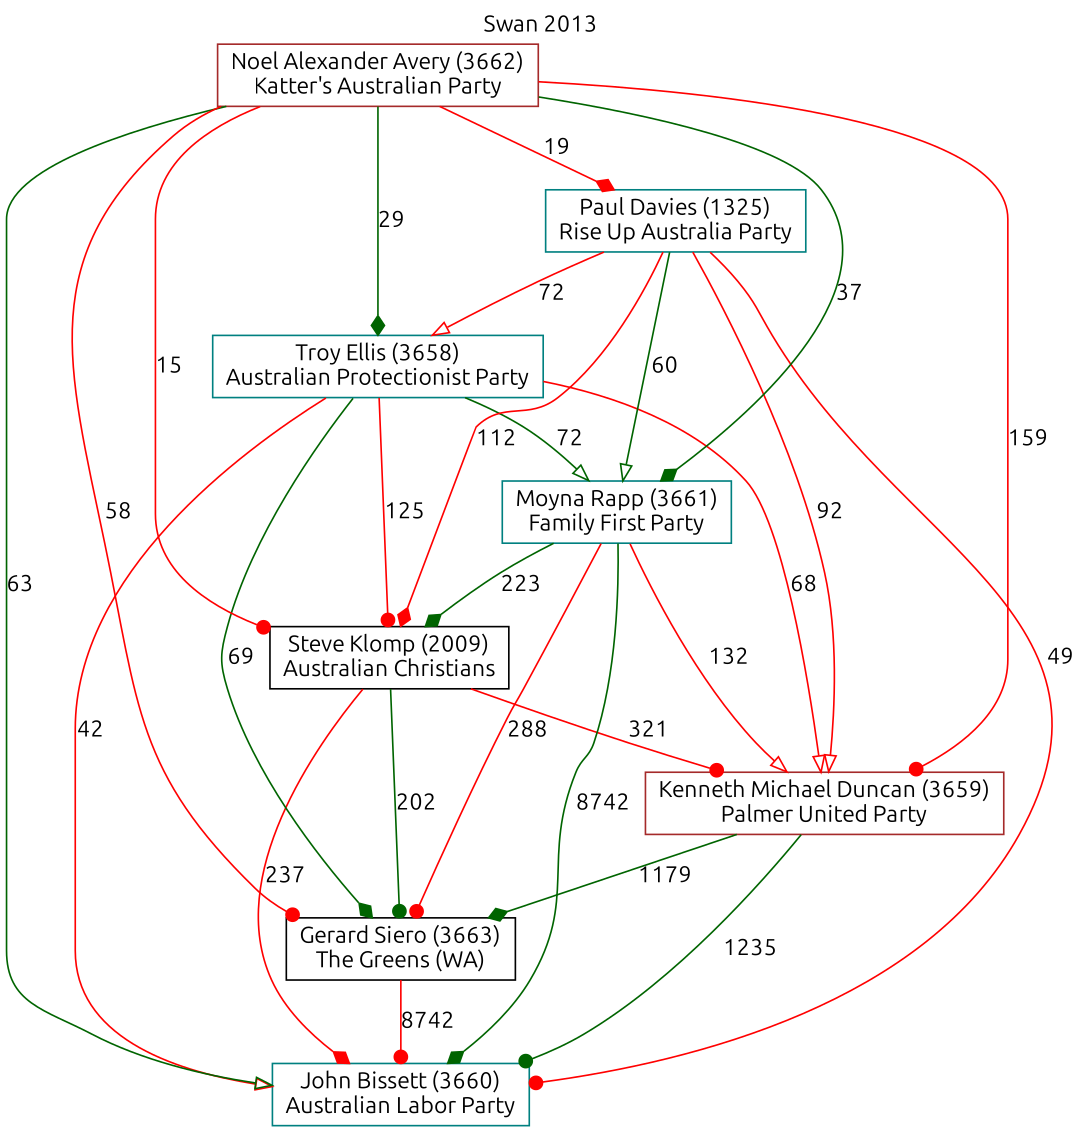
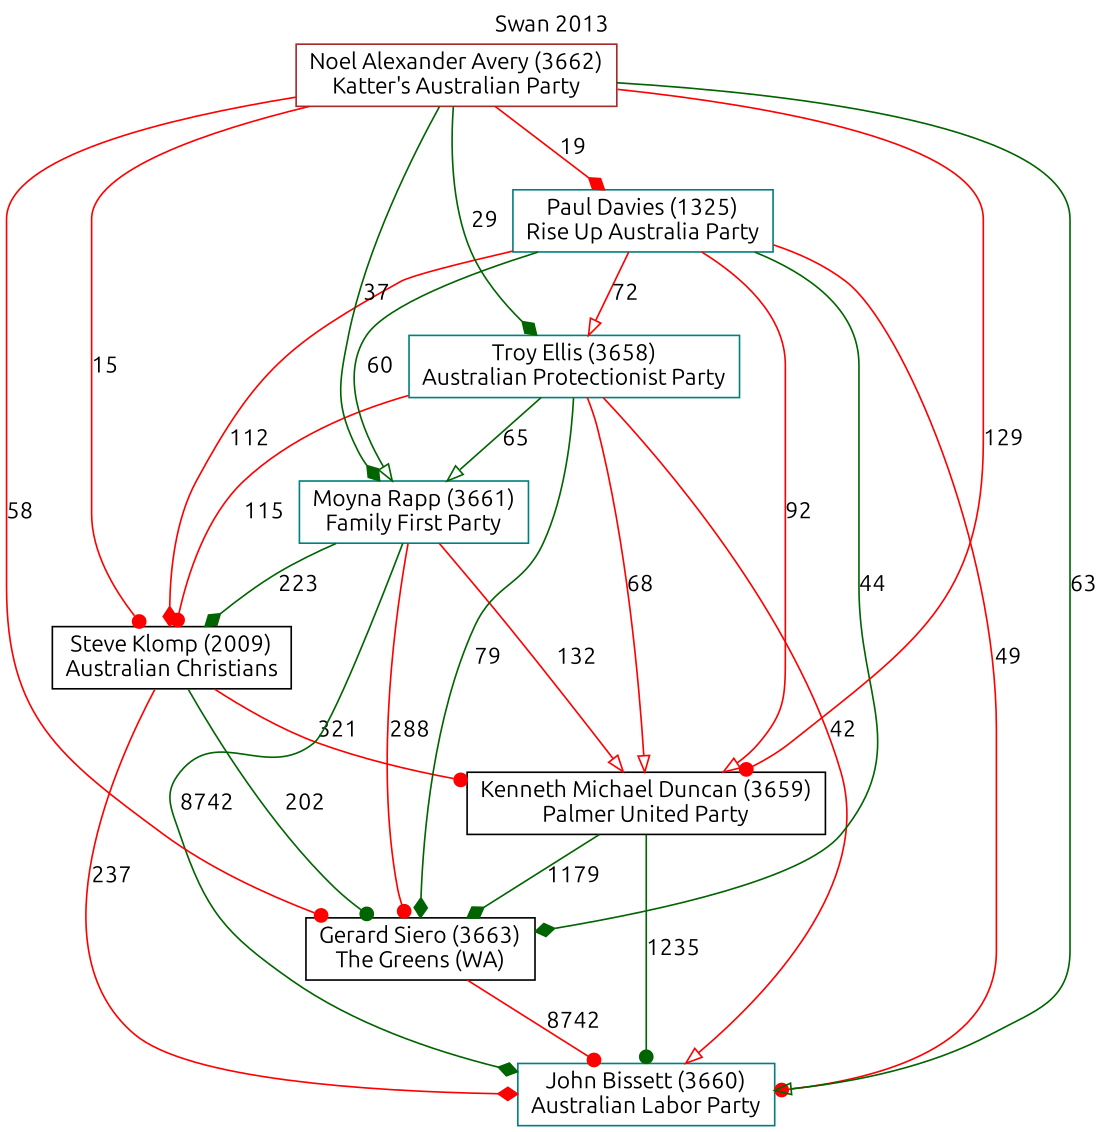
(570, 439) -> (516, 439)
(1028, 439) -> (1004, 439)
(405, 512) -> (264, 512)
none -> (865, 651)
(241, 658) -> (488, 658)
(825, 803) -> (646, 803)
